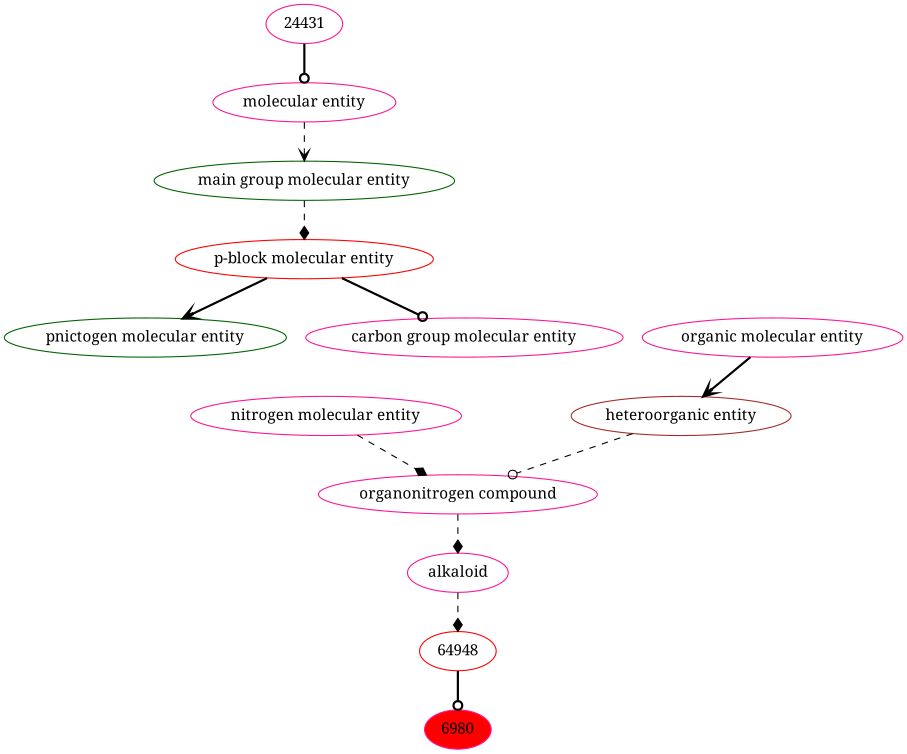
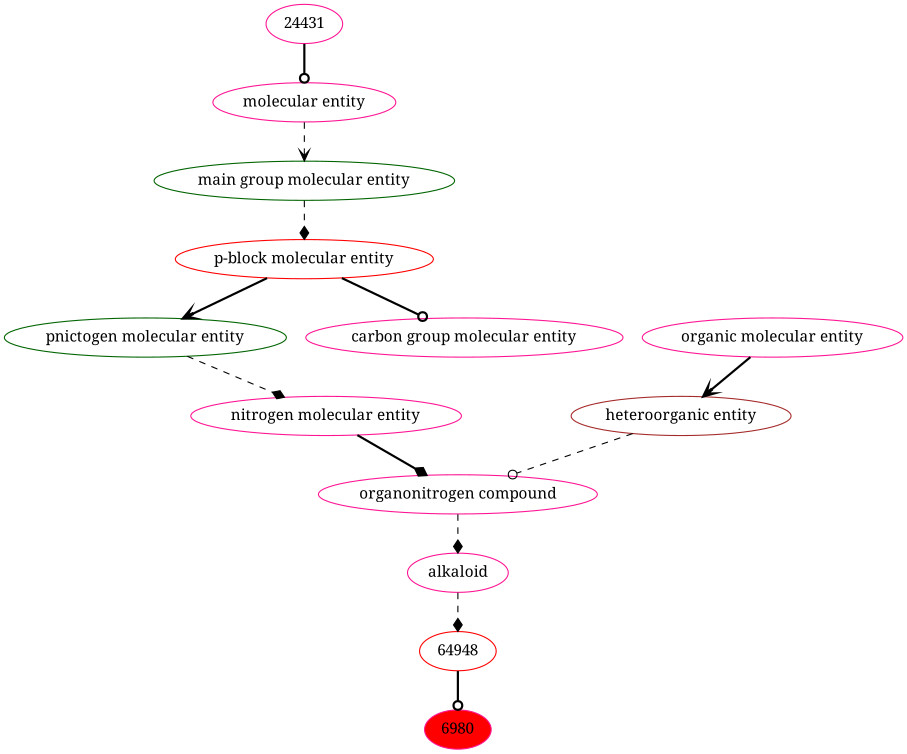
none -> (230, 374)
(386, 452) -> (386, 452)
